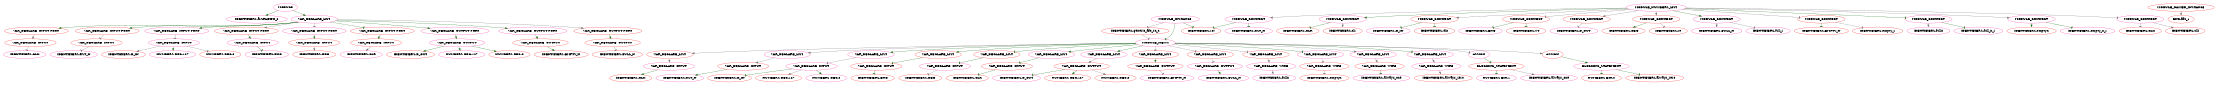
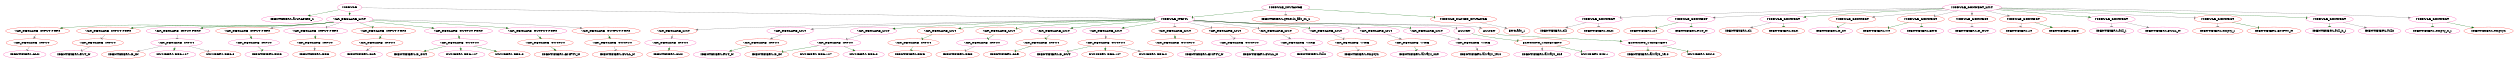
(1656, 7) -> (1972, 7)
(1188, 25) -> (1371, 13)
(1434, 31) -> none
(1145, 37) -> (758, 13)
